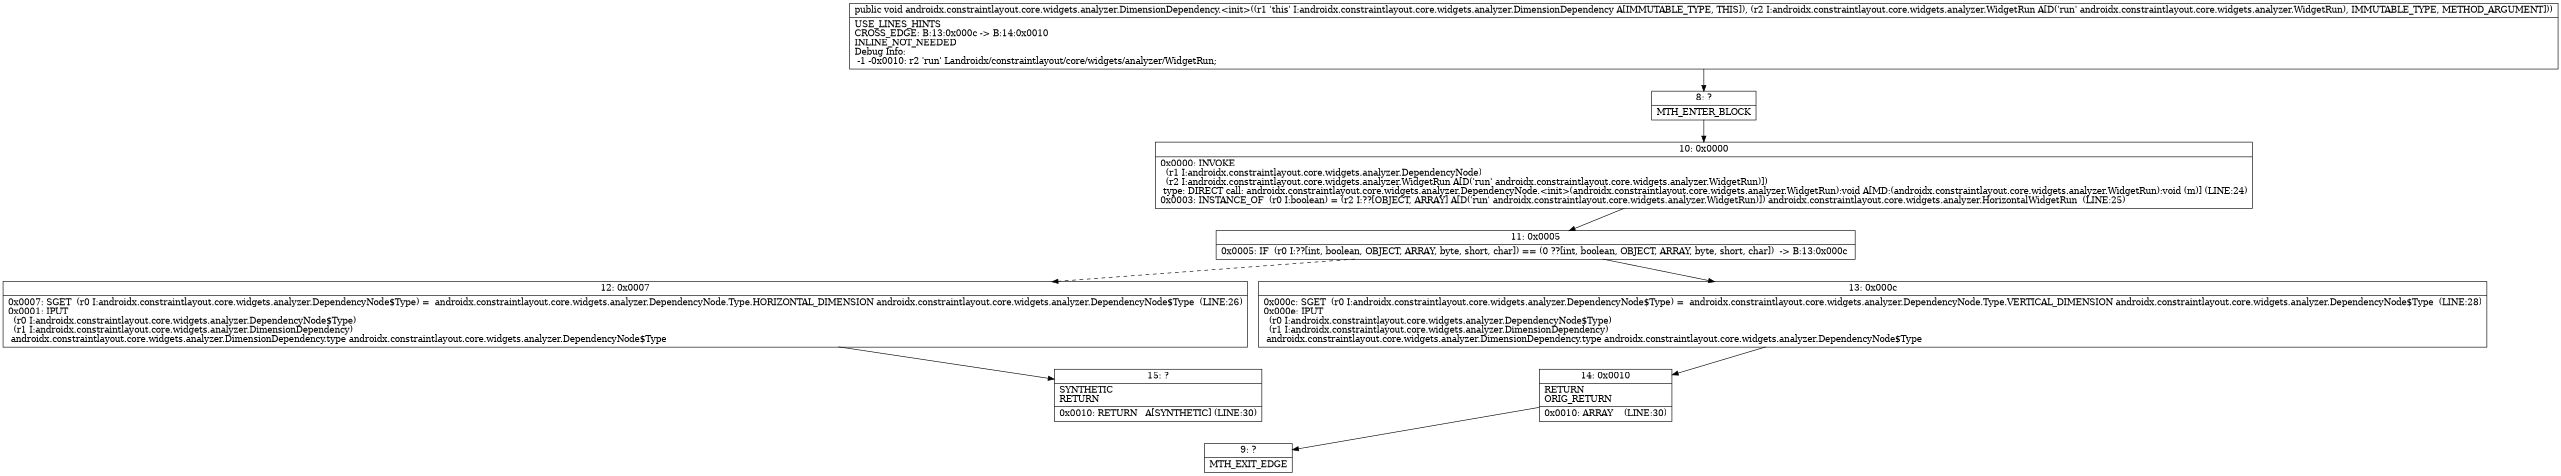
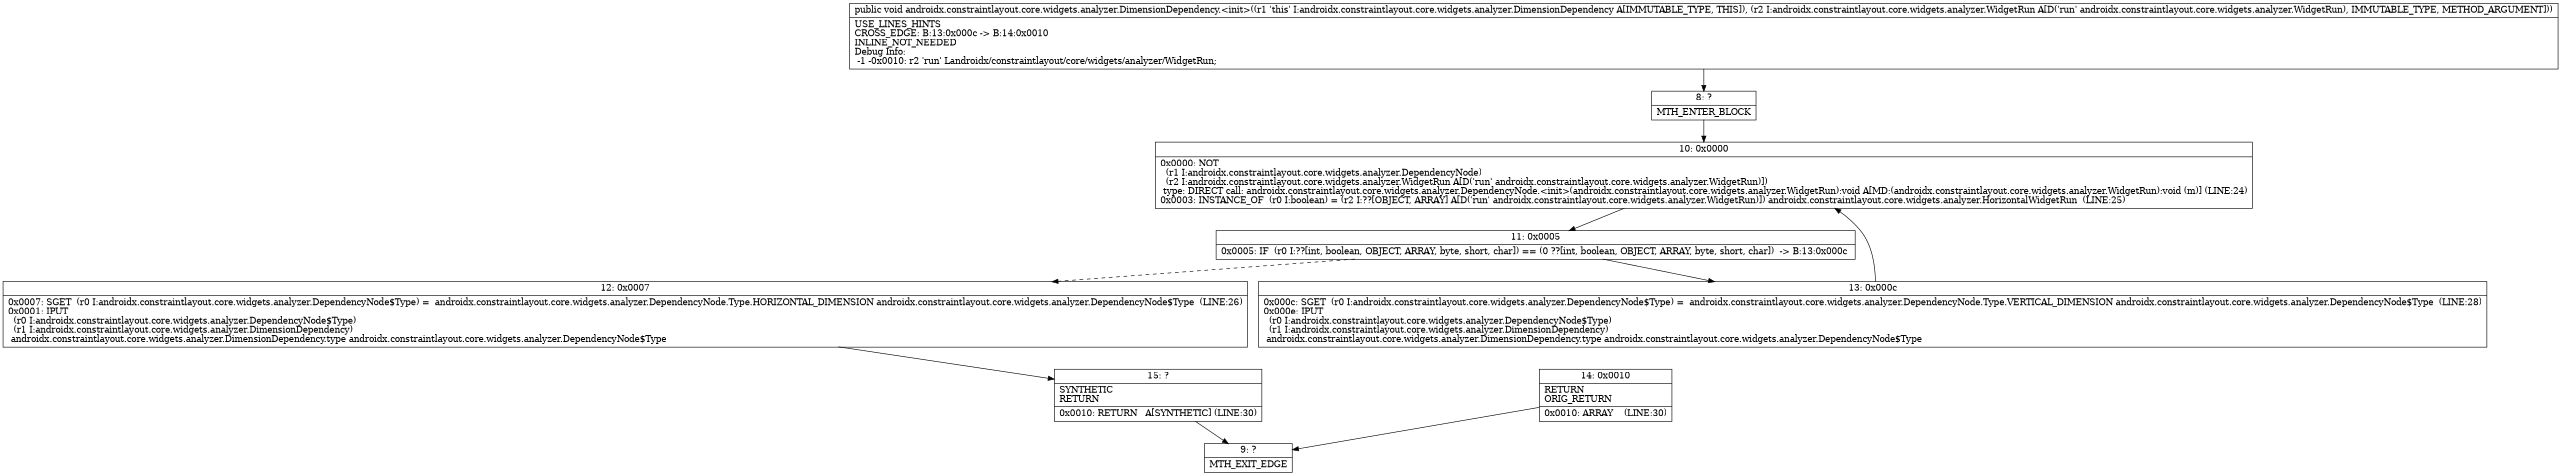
(1200, 164) -> (1192, 164)
(1722, 360) -> (1867, 242)
none -> (1209, 431)
